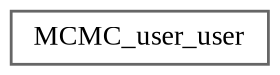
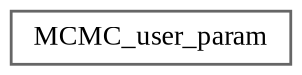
(140, 38) -> (151, 38)
